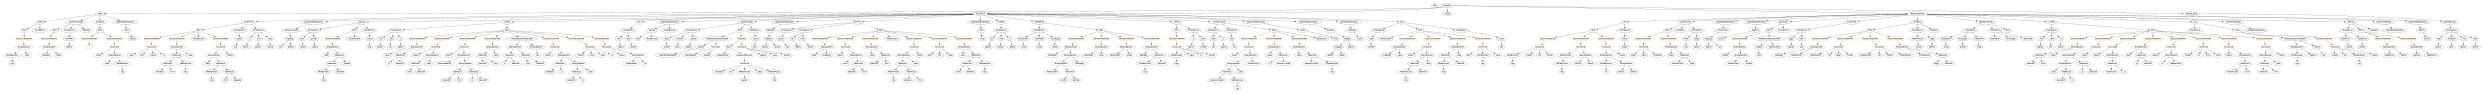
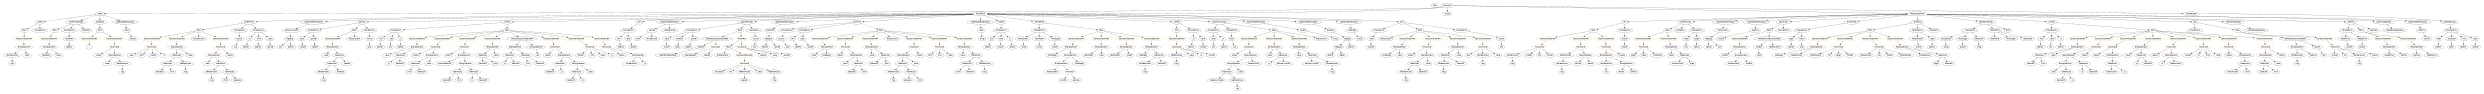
(1219, 22) -> (1219, 22)
